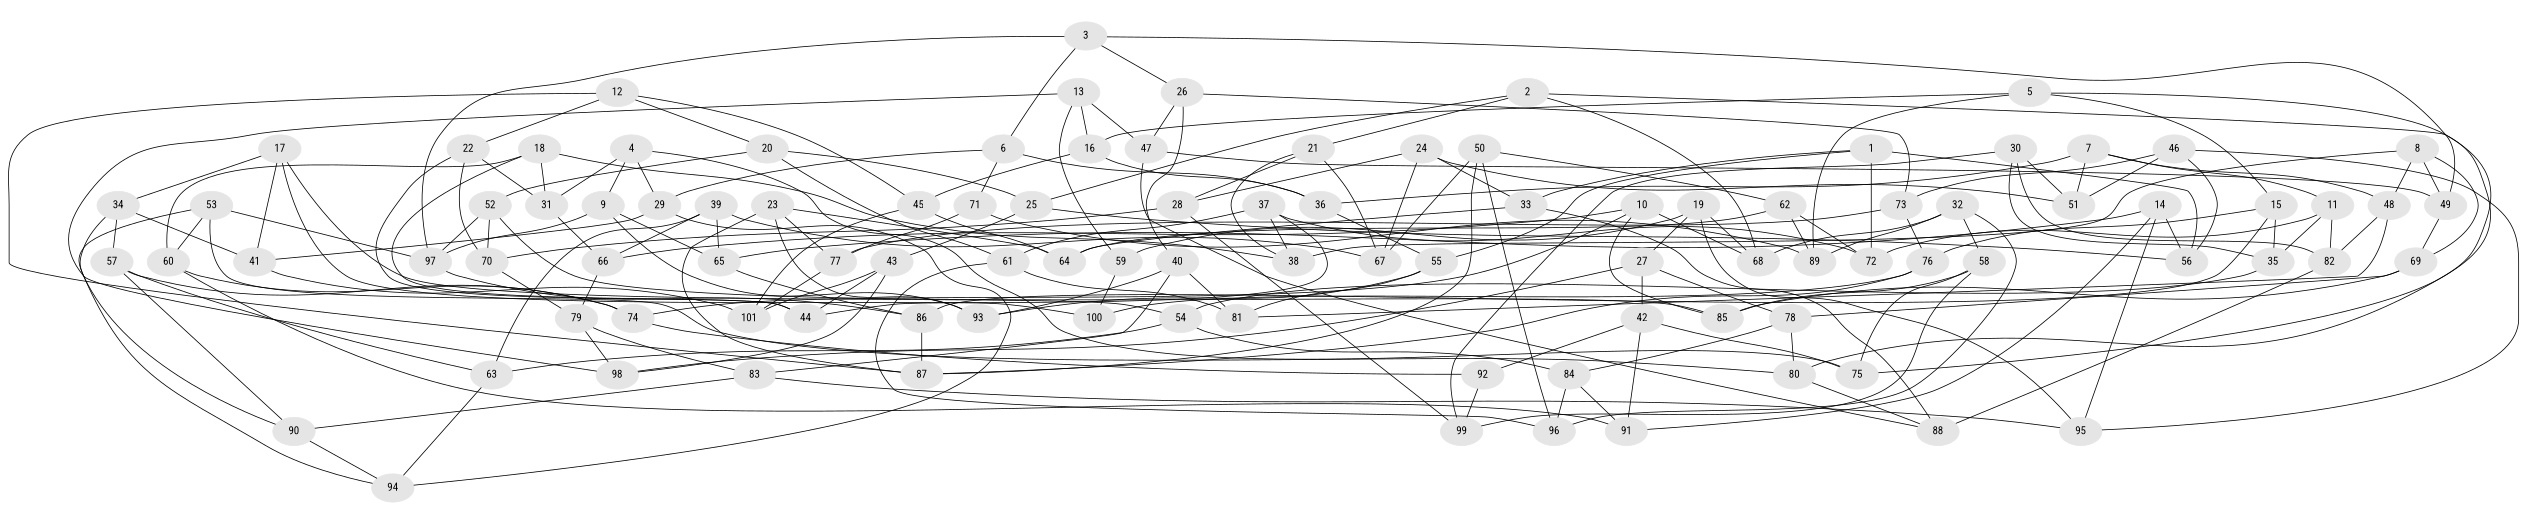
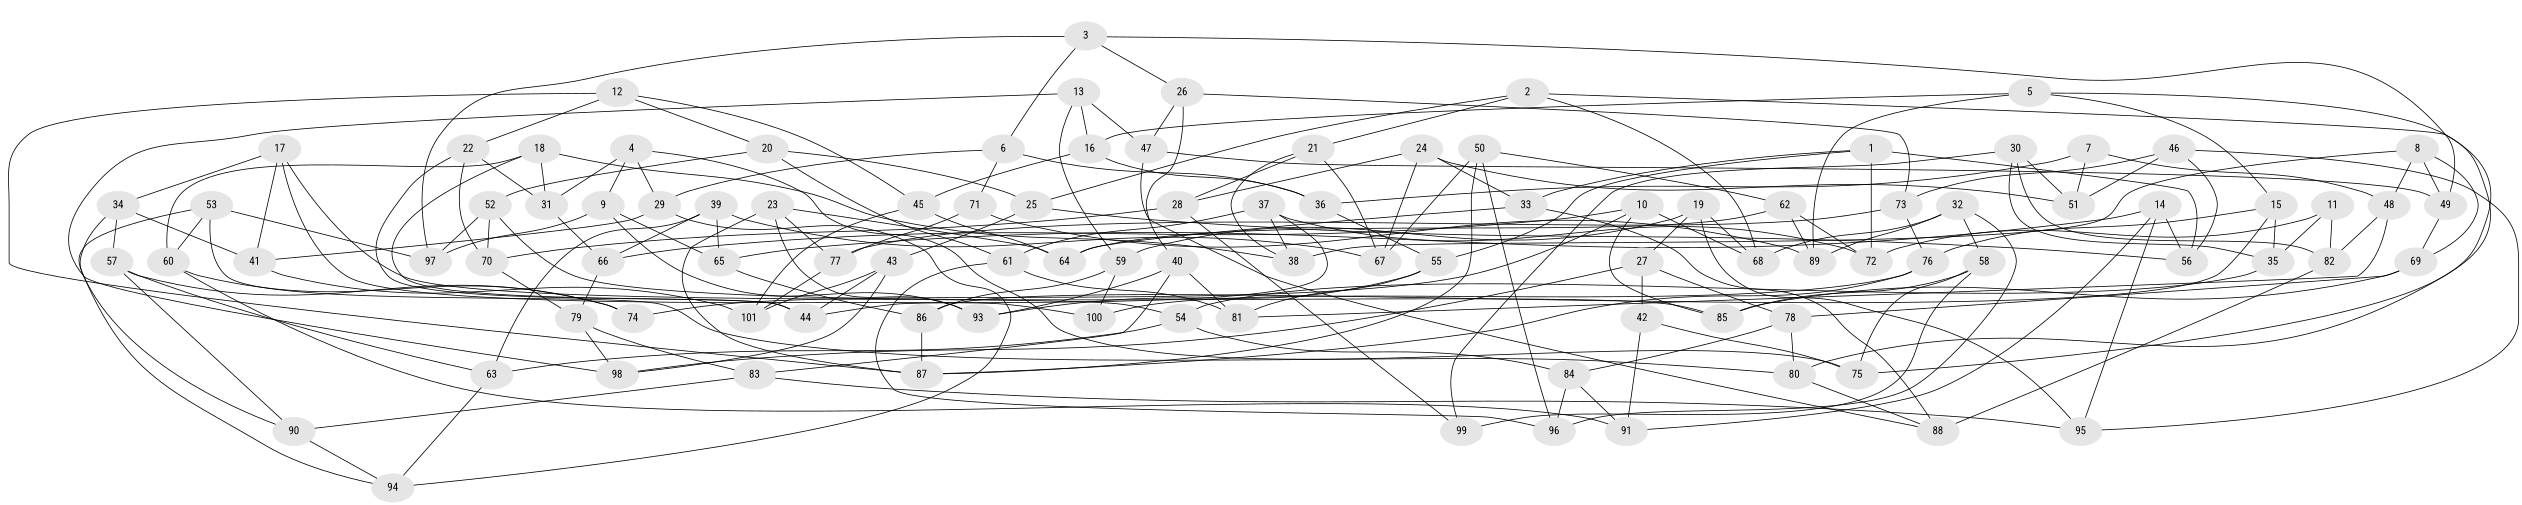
(2213, 173) -> none
(673, 299) -> (1021, 290)
(1483, 375) -> none
